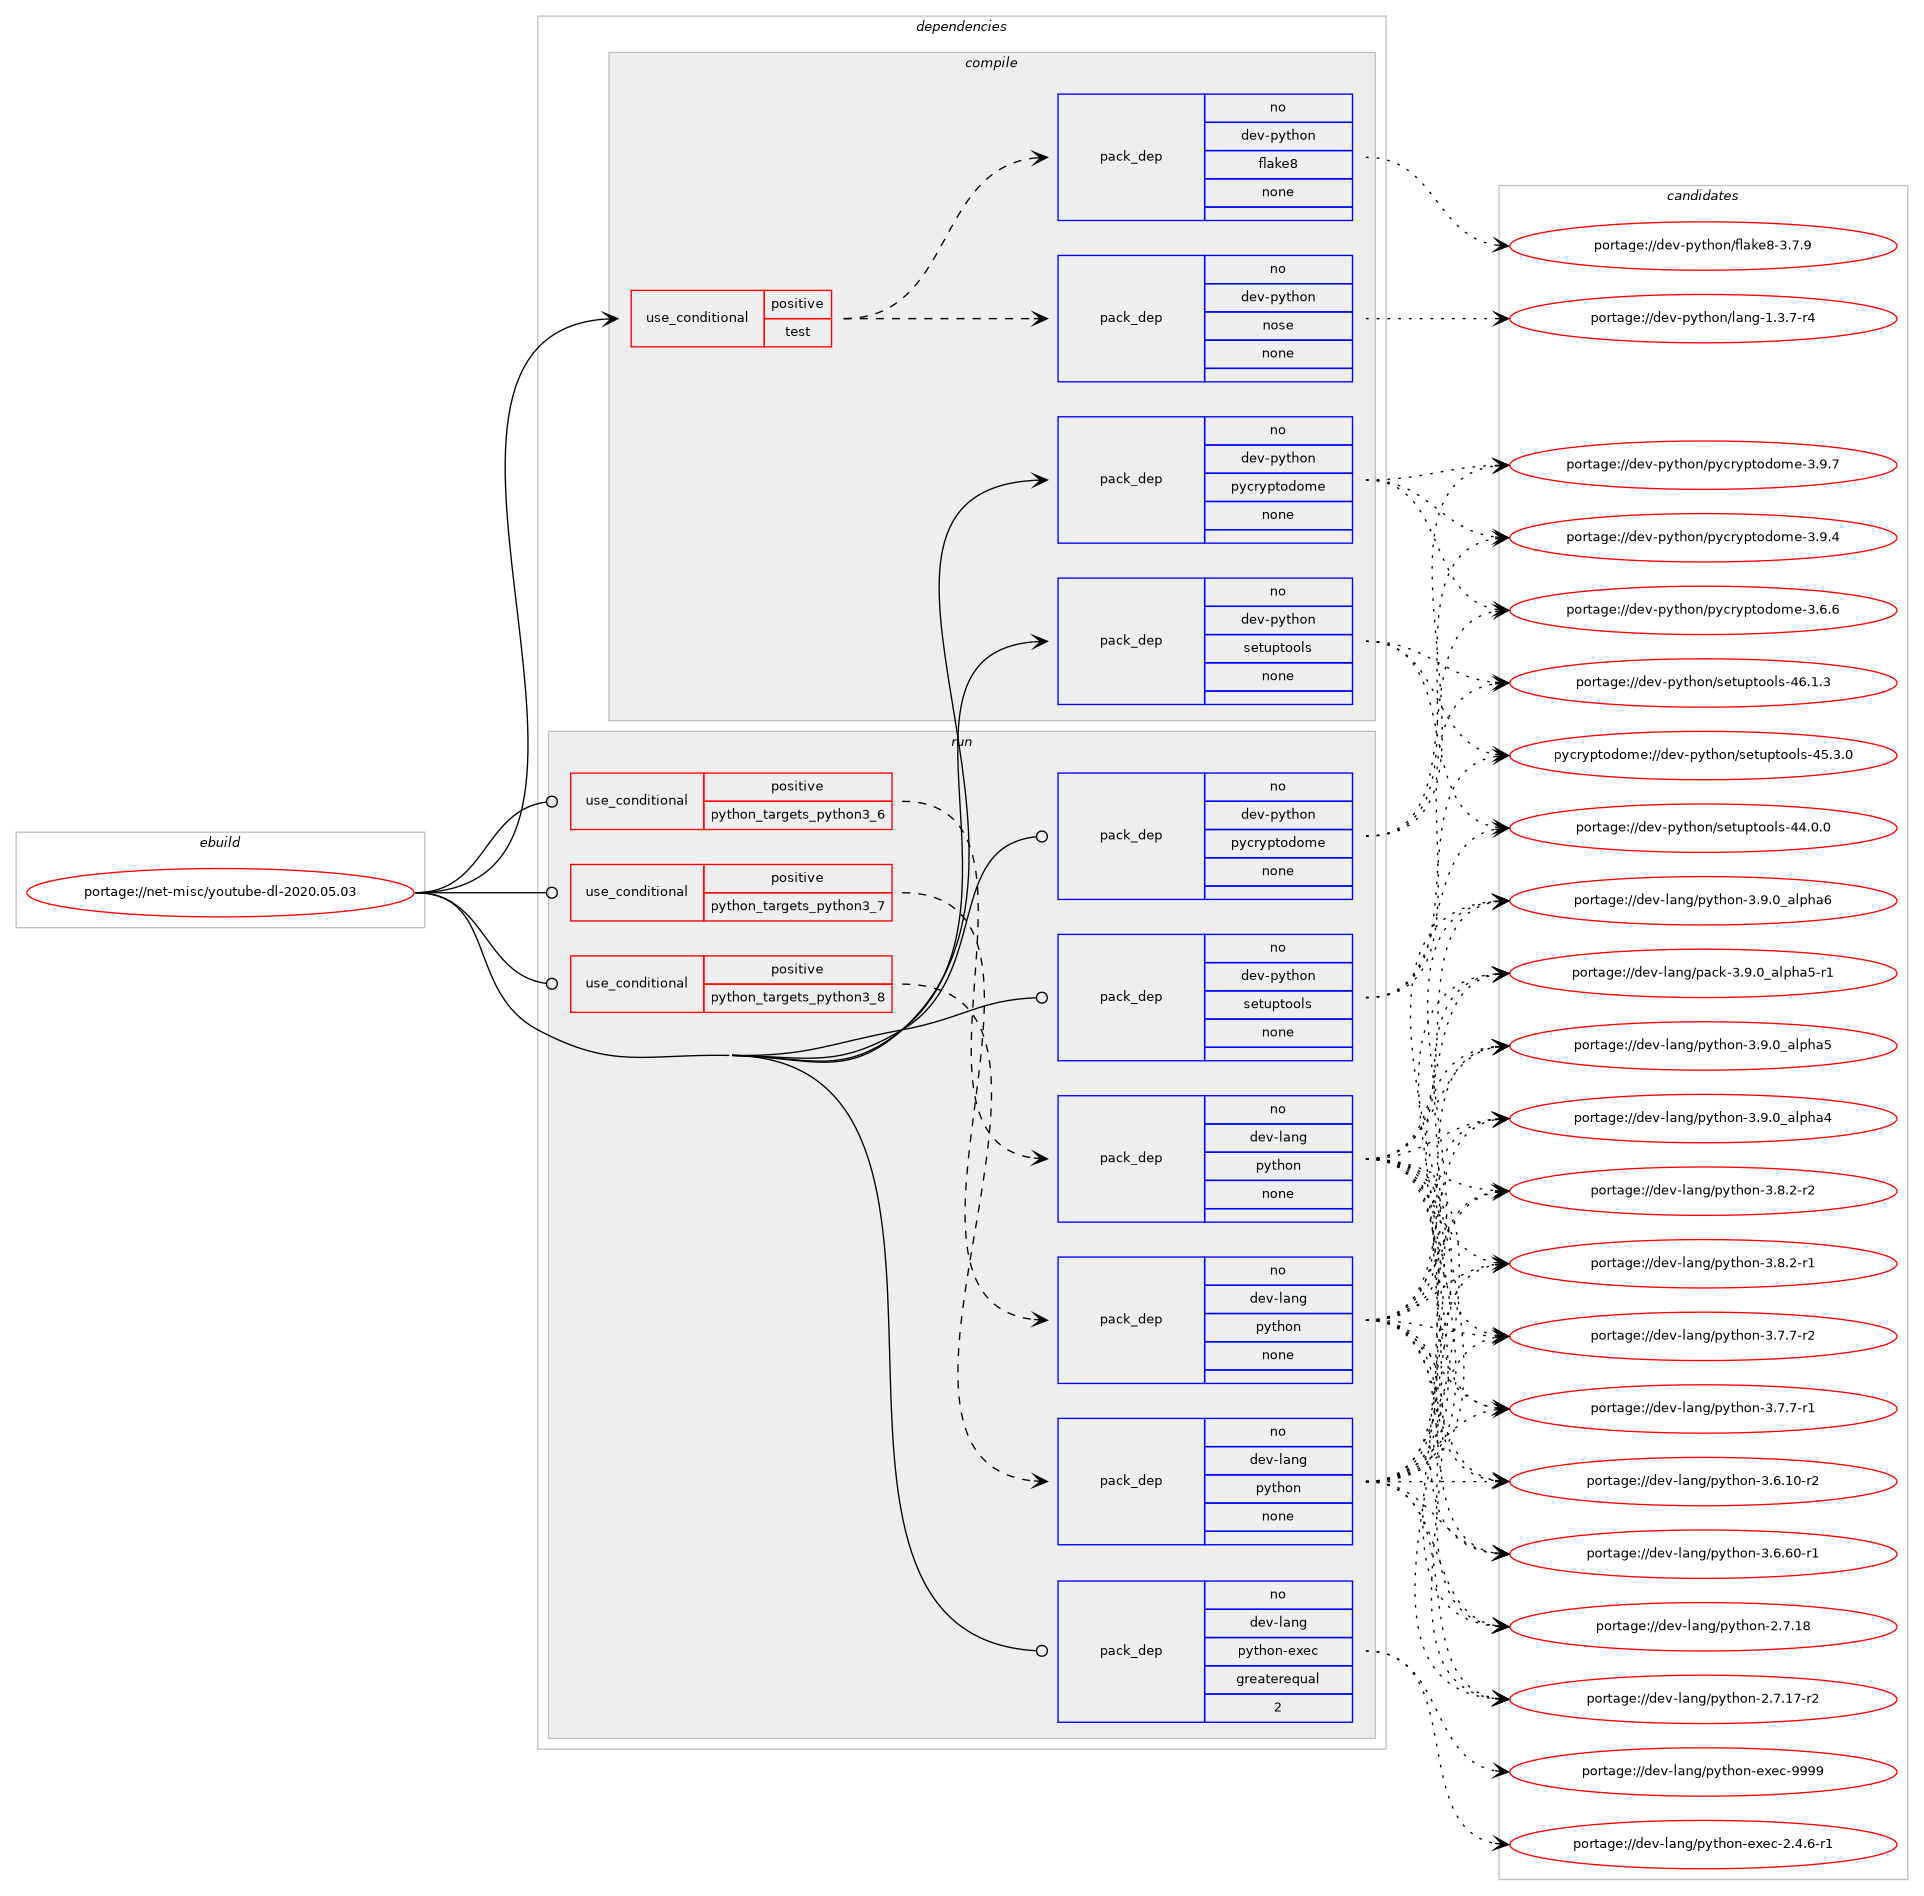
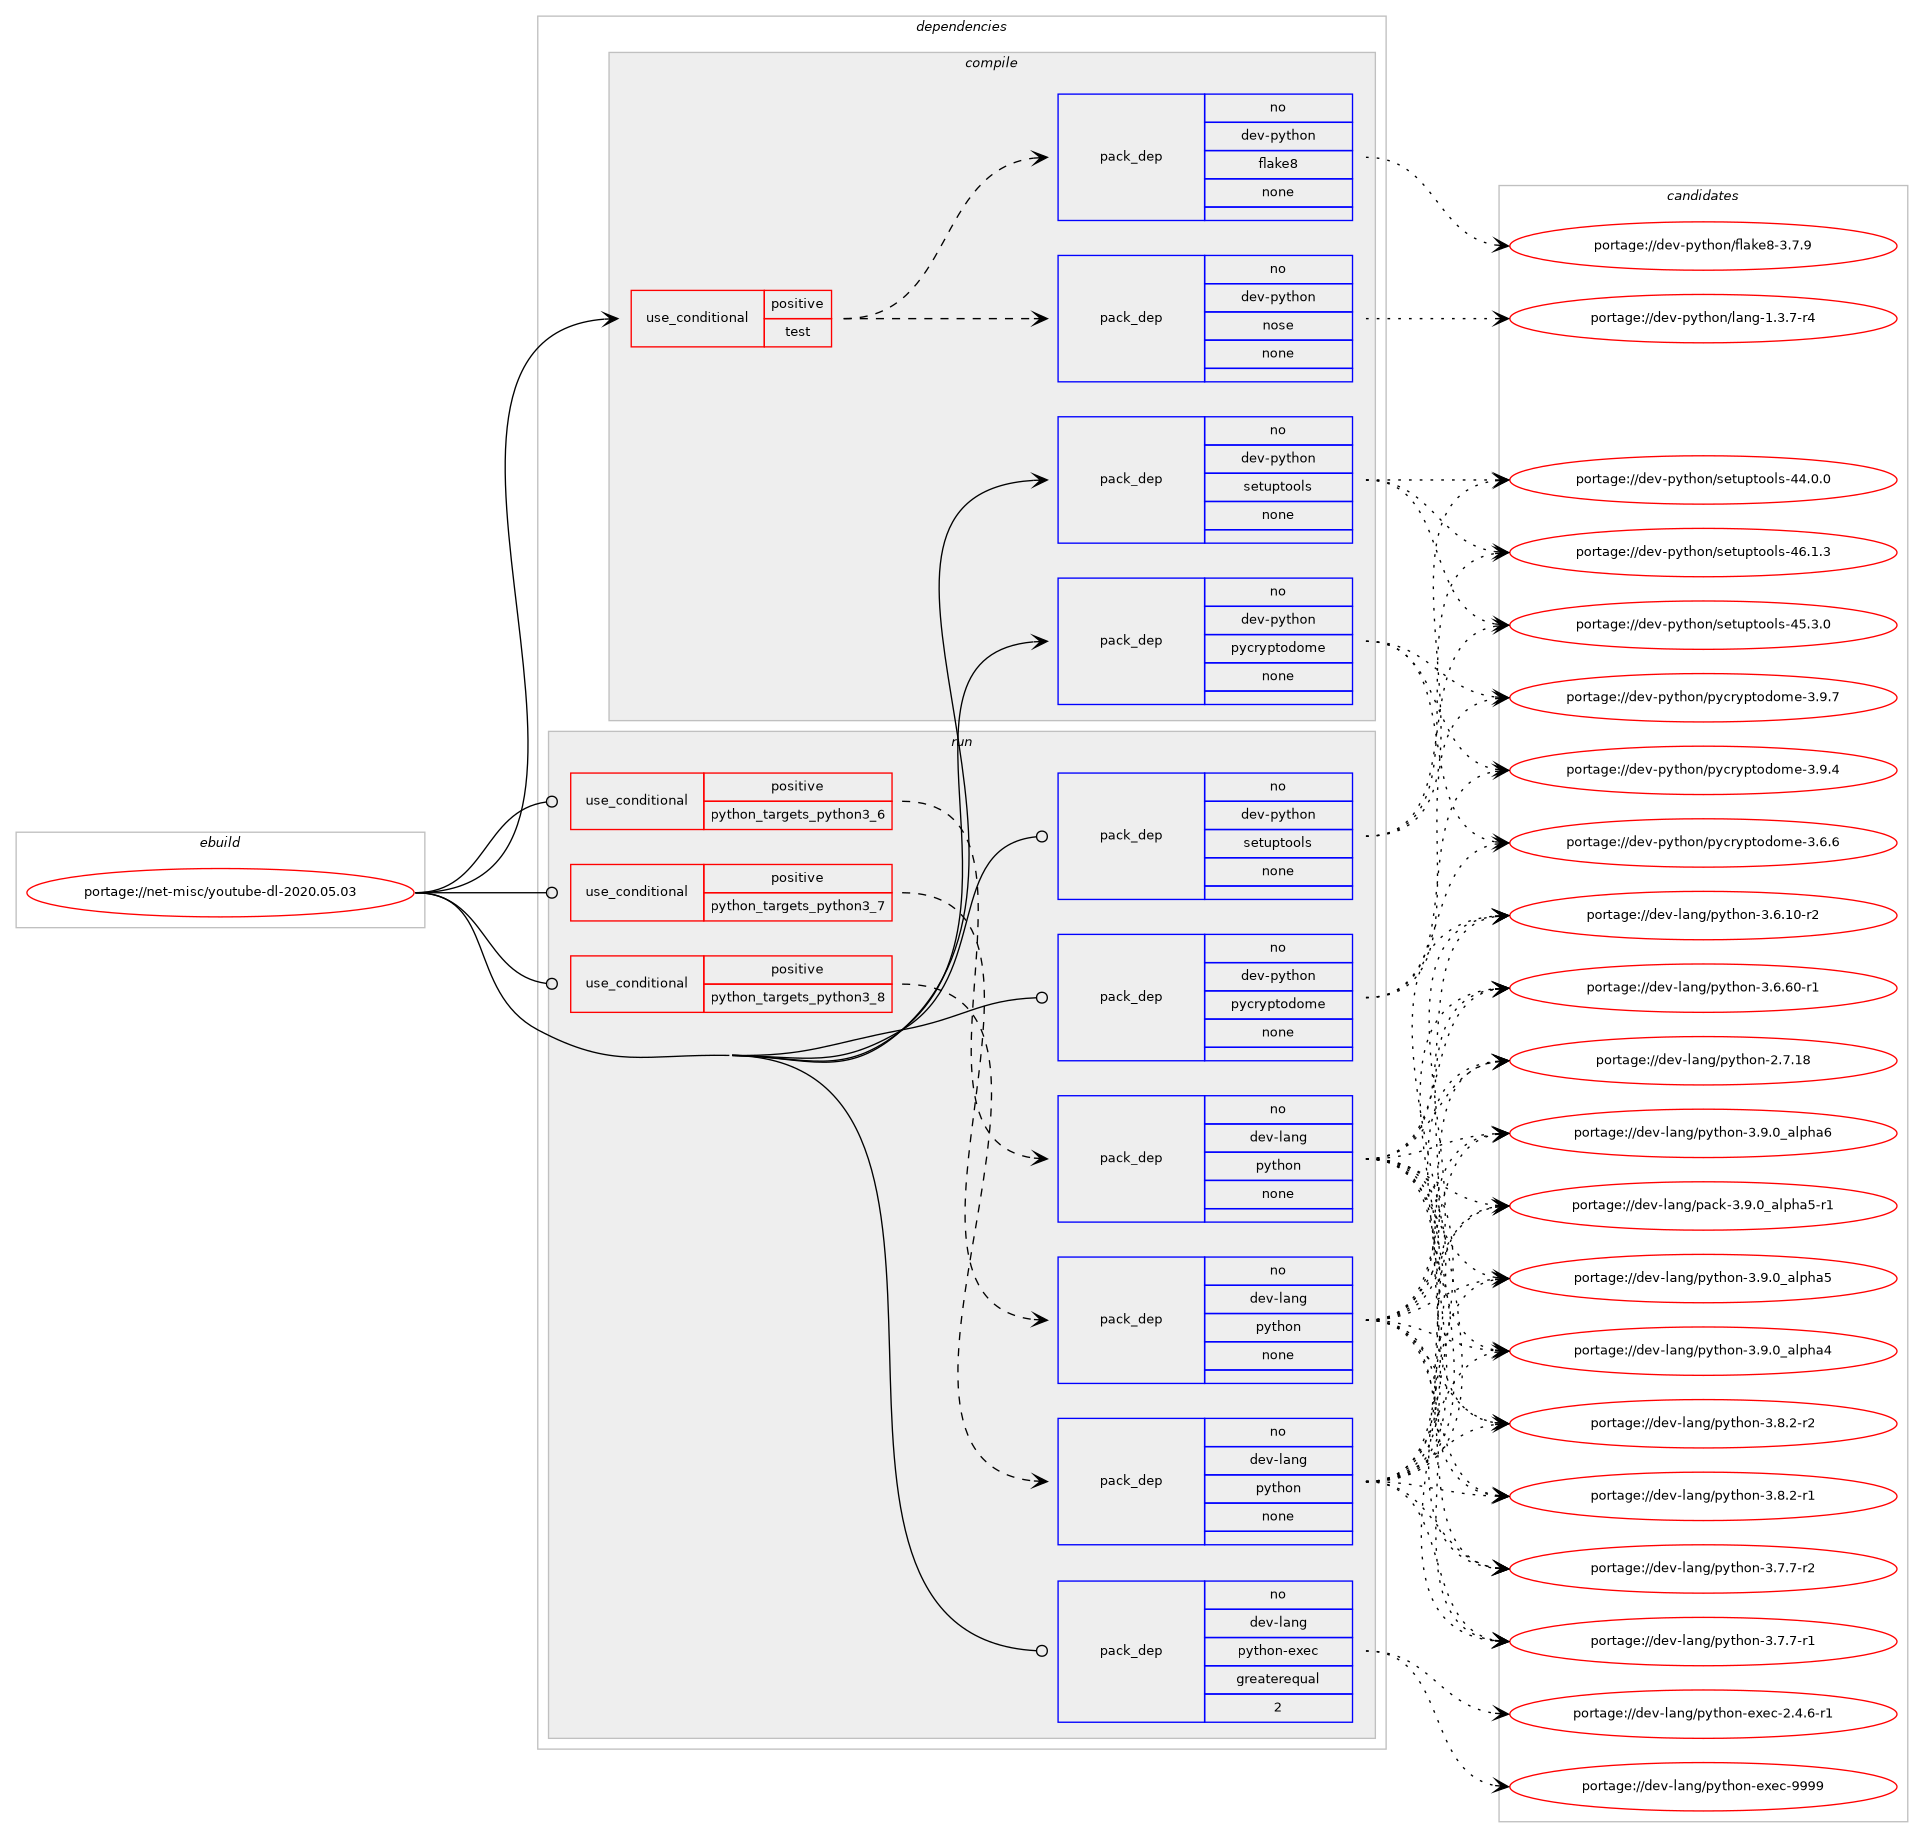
(1703, 756) -> (1703, 625)
(1703, 1699) -> none
